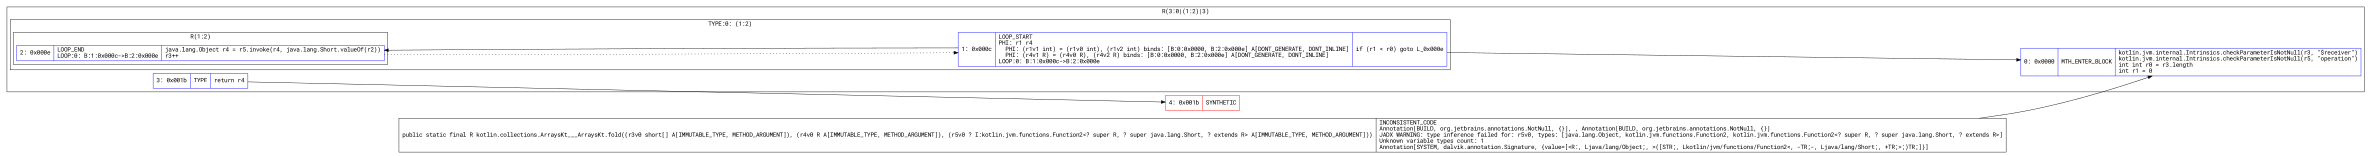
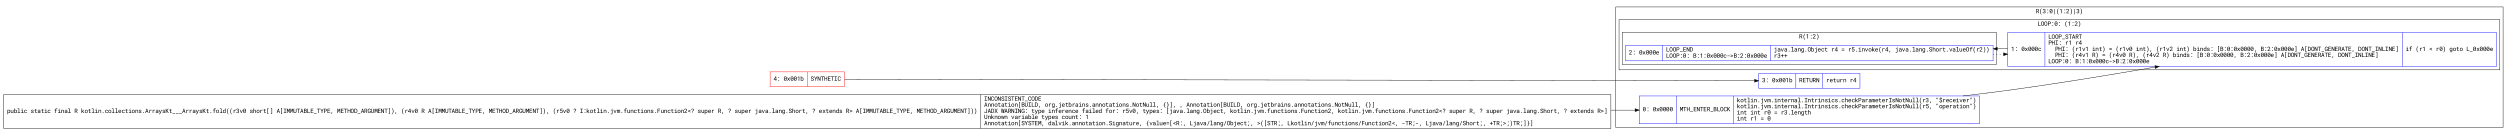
(730, 24) -> (2059, 24)
(1732, 56) -> (2059, 83)
(200, 81) -> (1809, 81)
(819, 94) -> (1299, 80)
